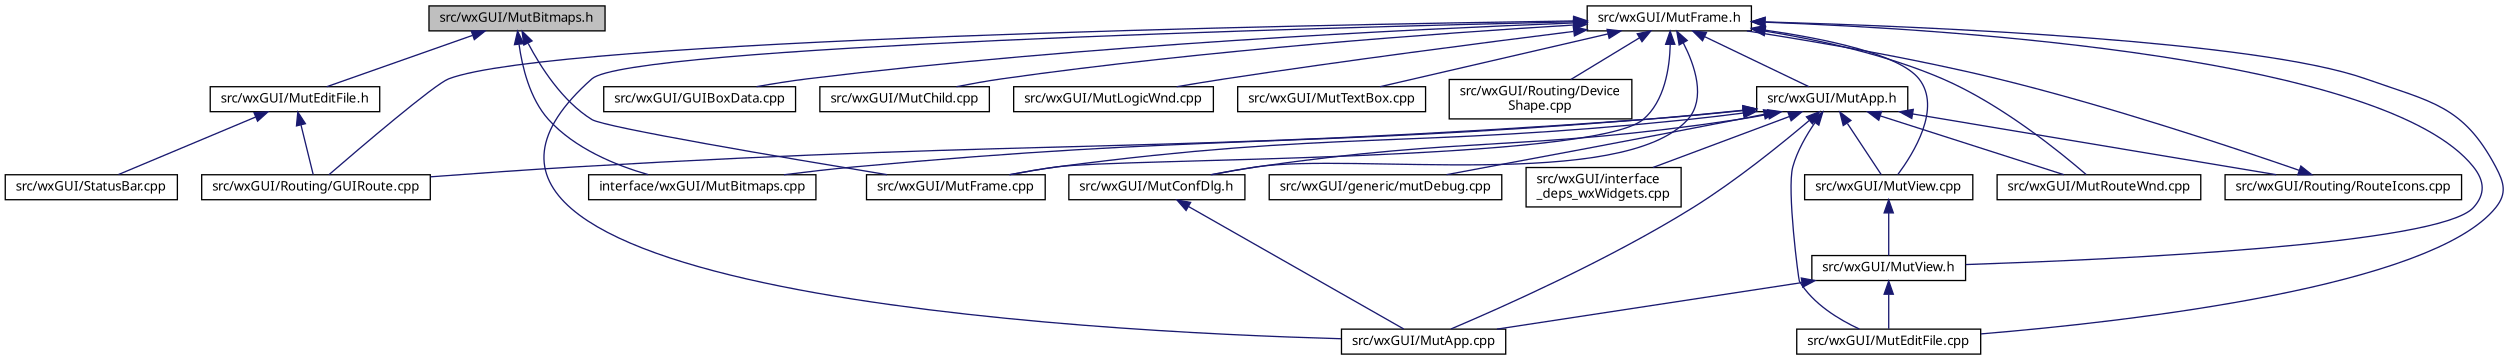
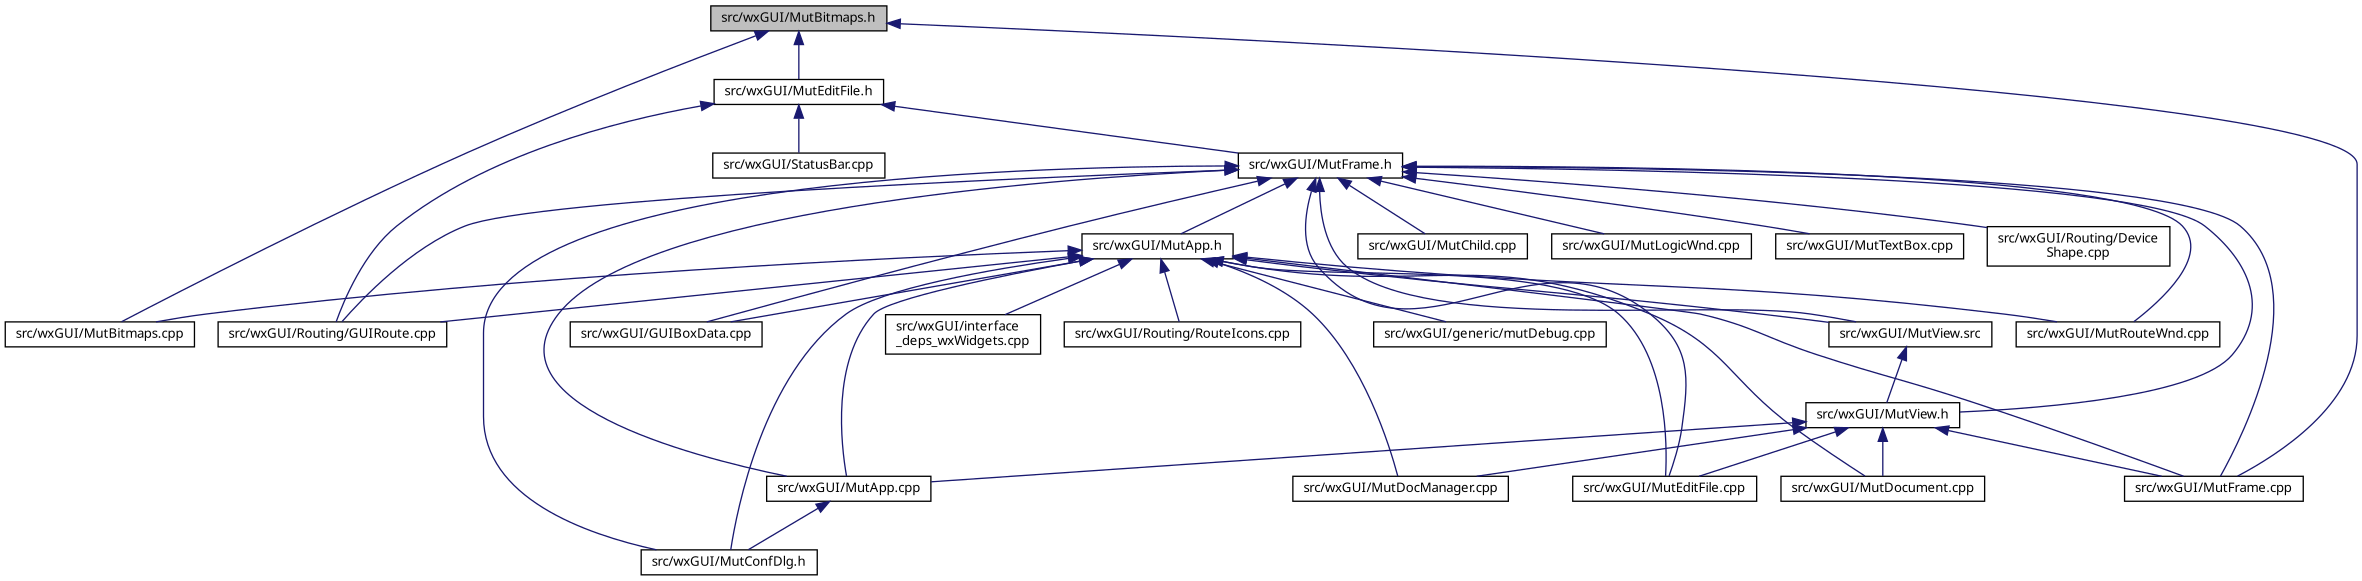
(2027, 86) -> (1067, 130)
(702, 187) -> (100, 334)
(1889, 187) -> (1910, 334)
(1296, 268) -> (783, 529)
none -> (853, 301)
none -> (2055, 453)
none -> (1401, 489)
none -> (1883, 489)
